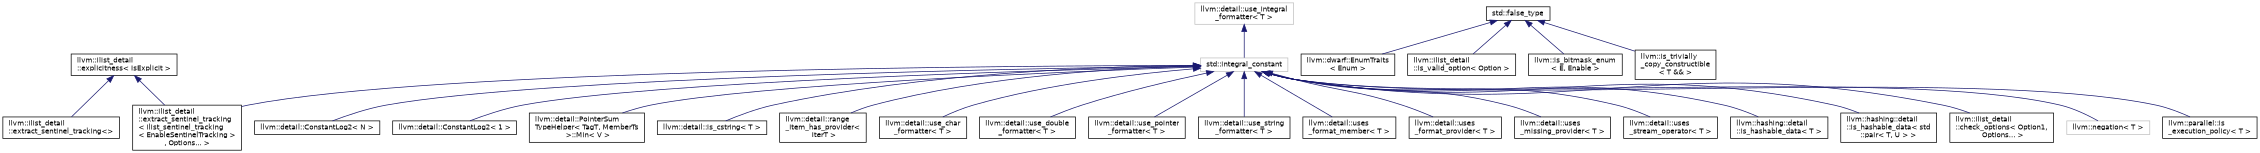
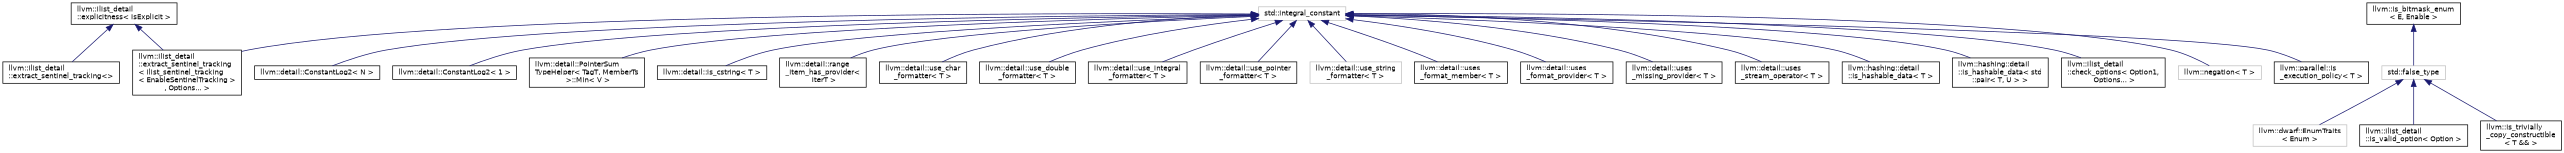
(1244, 14) -> (1138, 73)
(1518, 14) -> (2414, 73)
(1547, 40) -> (2414, 49)
(1244, 45) -> (1219, 41)
(1348, 65) -> (2300, 136)
(1244, 128) -> (1356, 73)
